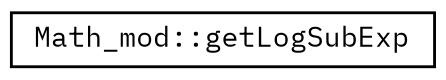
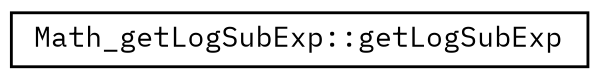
(223, 40) -> (300, 40)
